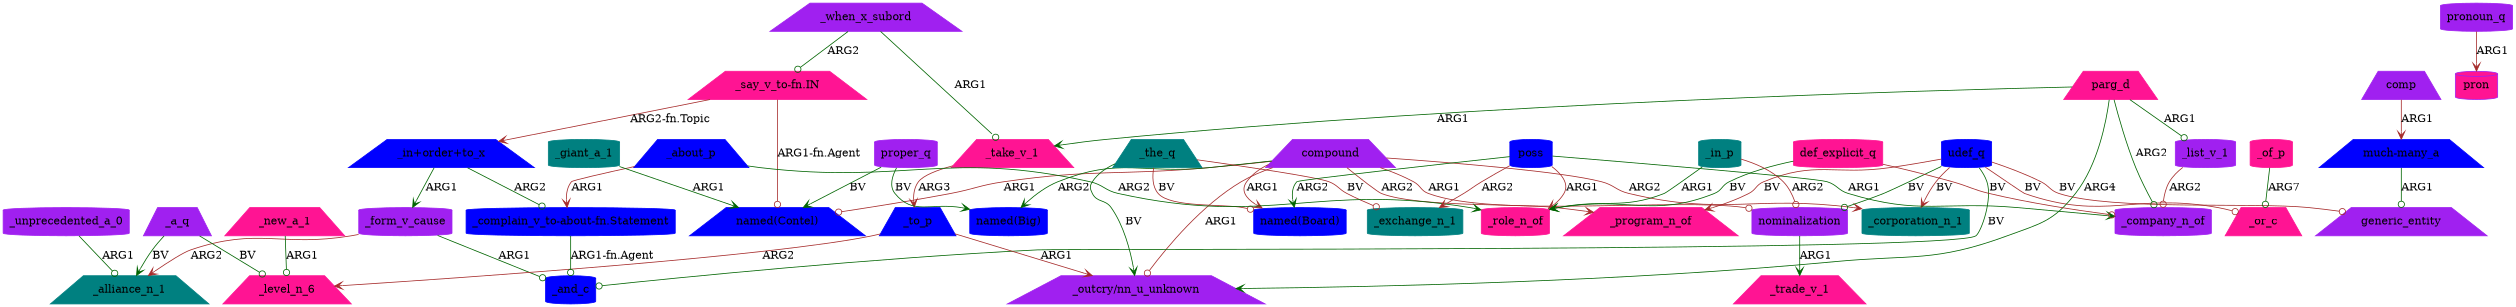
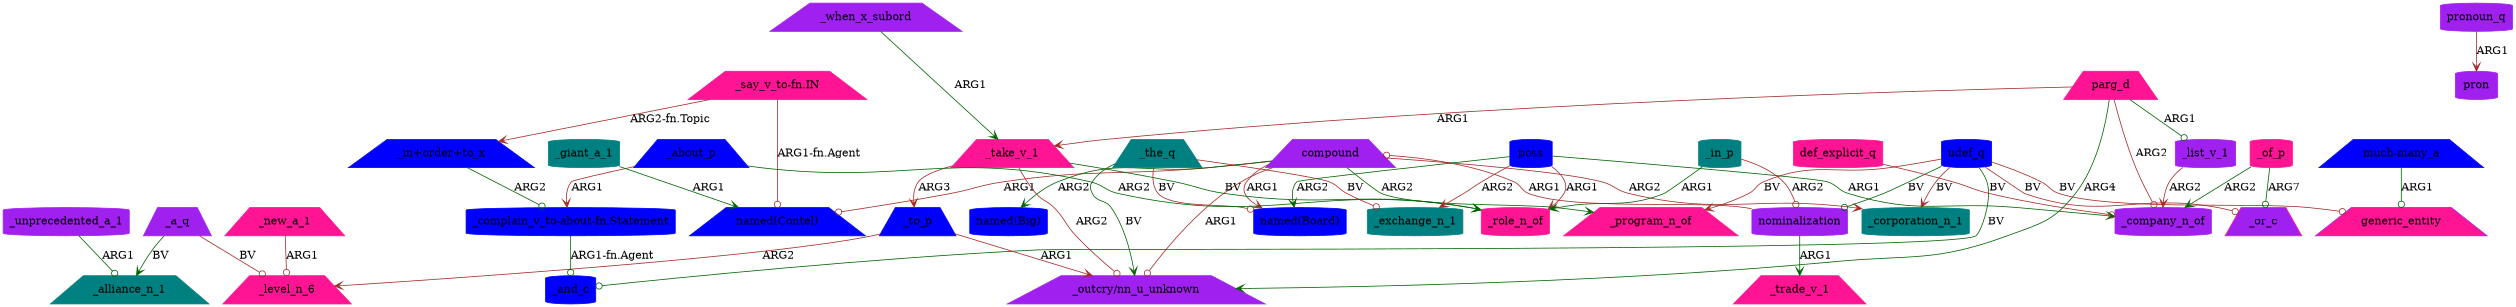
(824, 49) -> none
(936, 83) -> (936, 83)
(2401, 85) -> none
(2477, 85) -> (2477, 85)
(1567, 106) -> (1567, 106)
(2130, 152) -> (2130, 152)
(906, 154) -> none
(2169, 182) -> (2169, 182)
none -> (2222, 185)
(1698, 199) -> (1270, 198)
(1462, 204) -> (1480, 205)
(1559, 206) -> (1567, 201)
none -> (1065, 221)
(66, 222) -> (66, 222)
(405, 222) -> none
(2263, 222) -> (2263, 222)
(2401, 222) -> (2401, 222)
(286, 253) -> (286, 253)
(229, 254) -> (229, 254)
